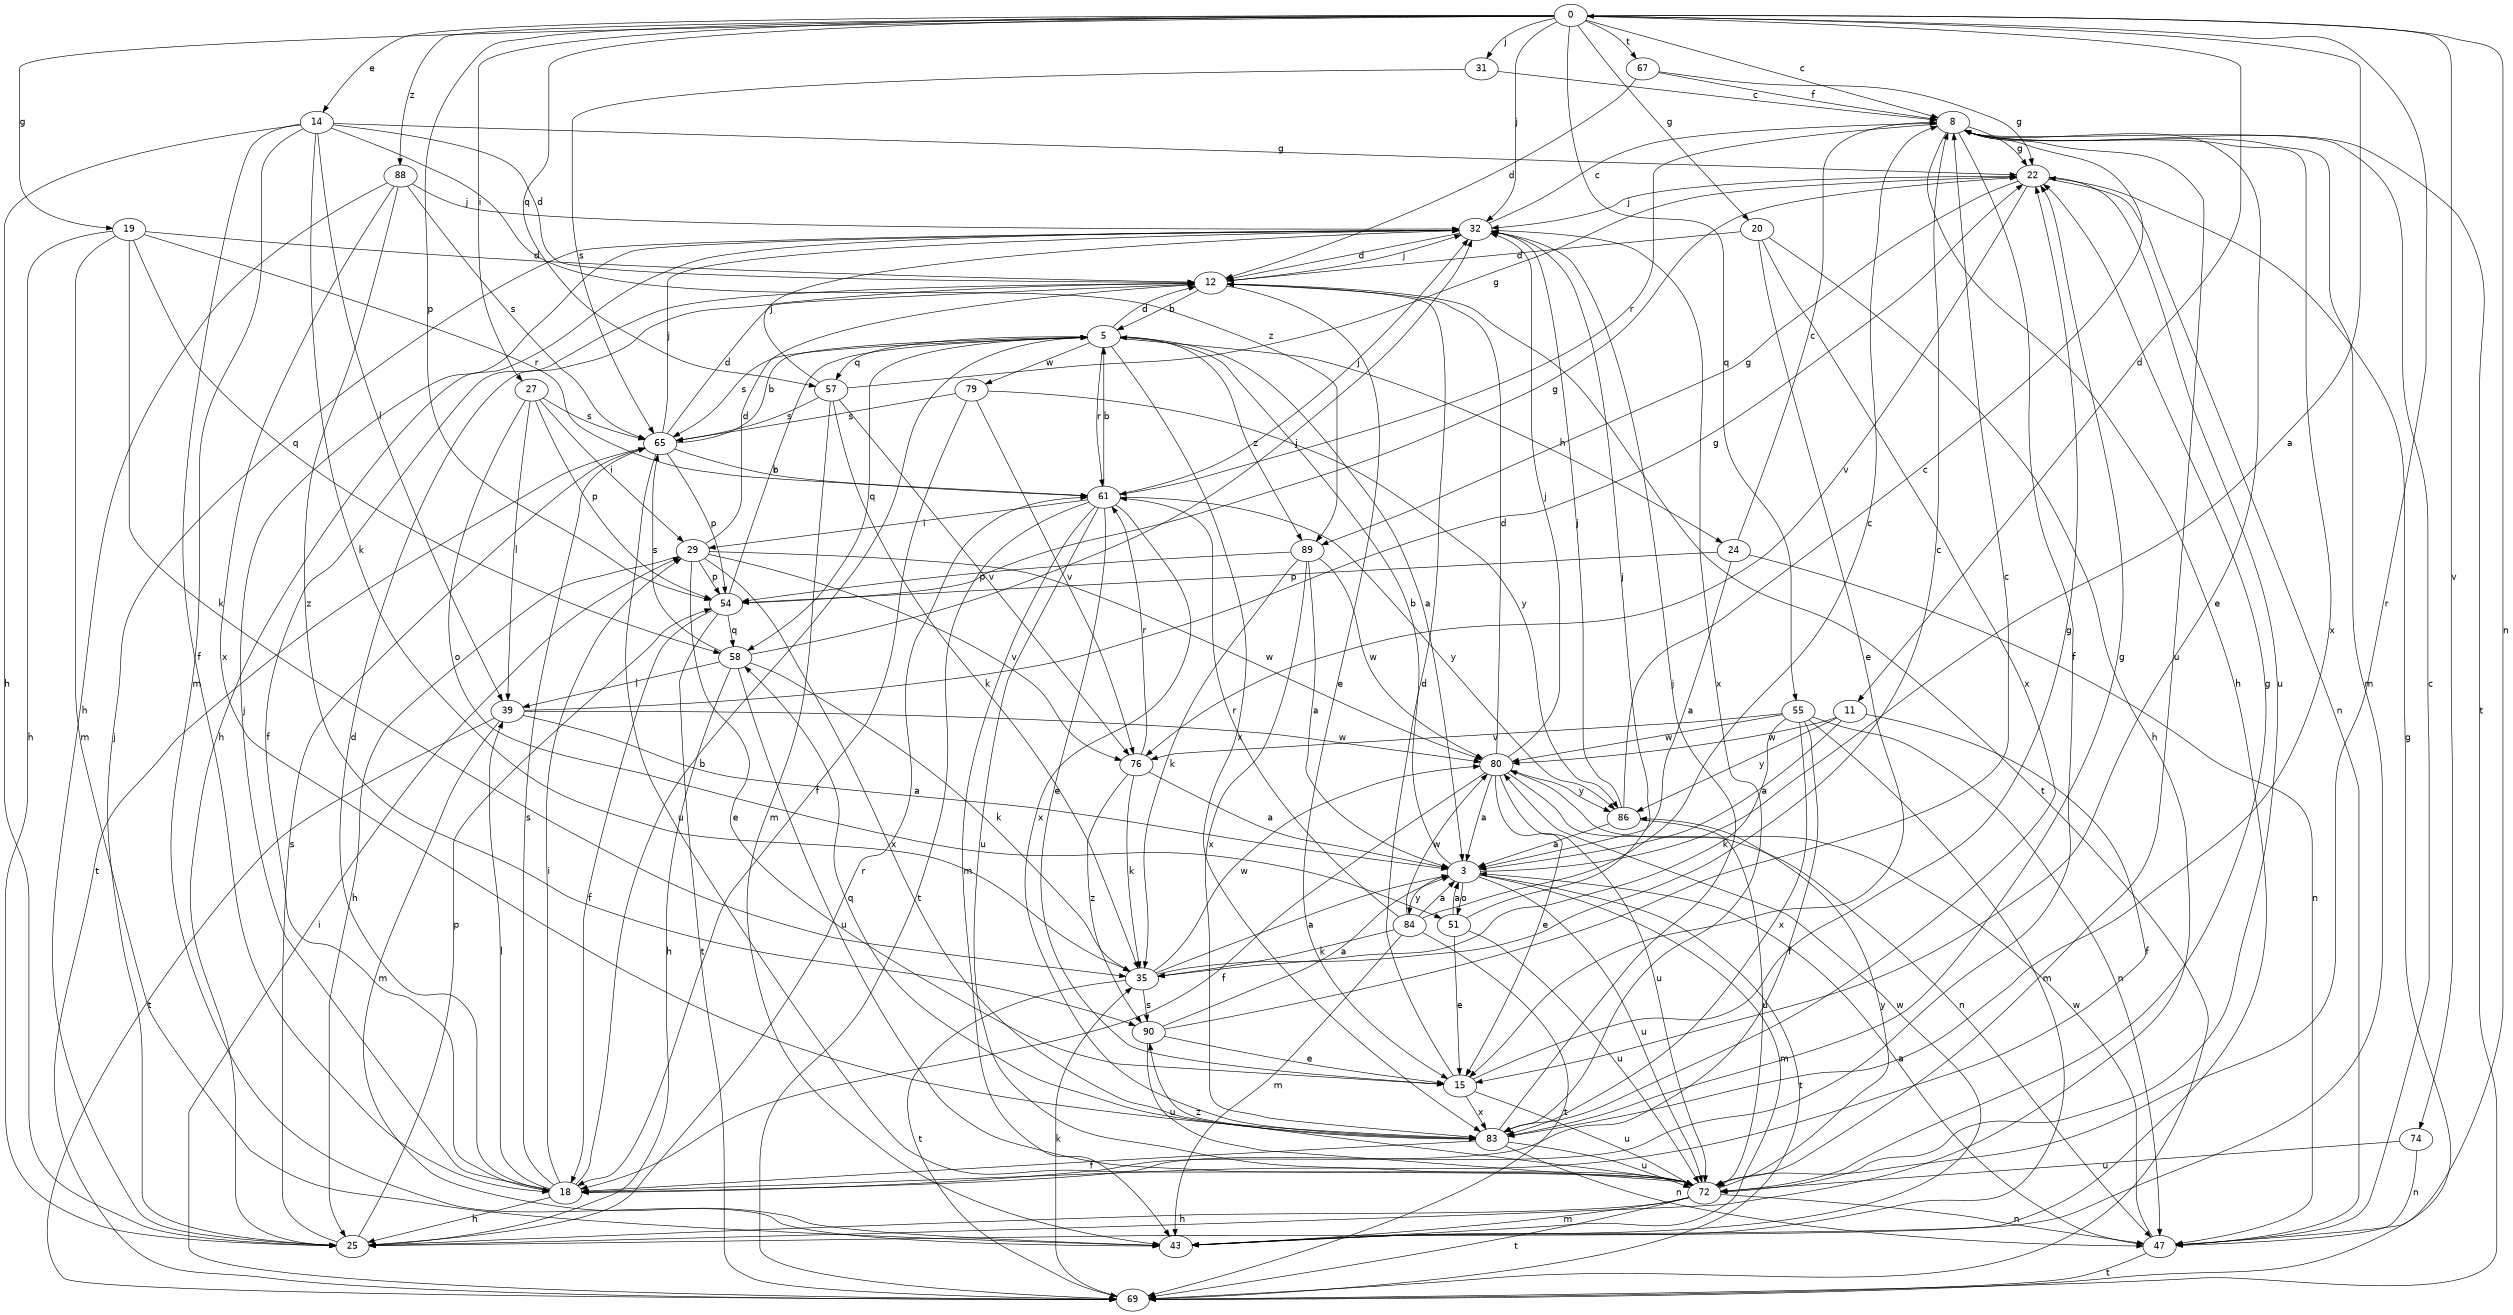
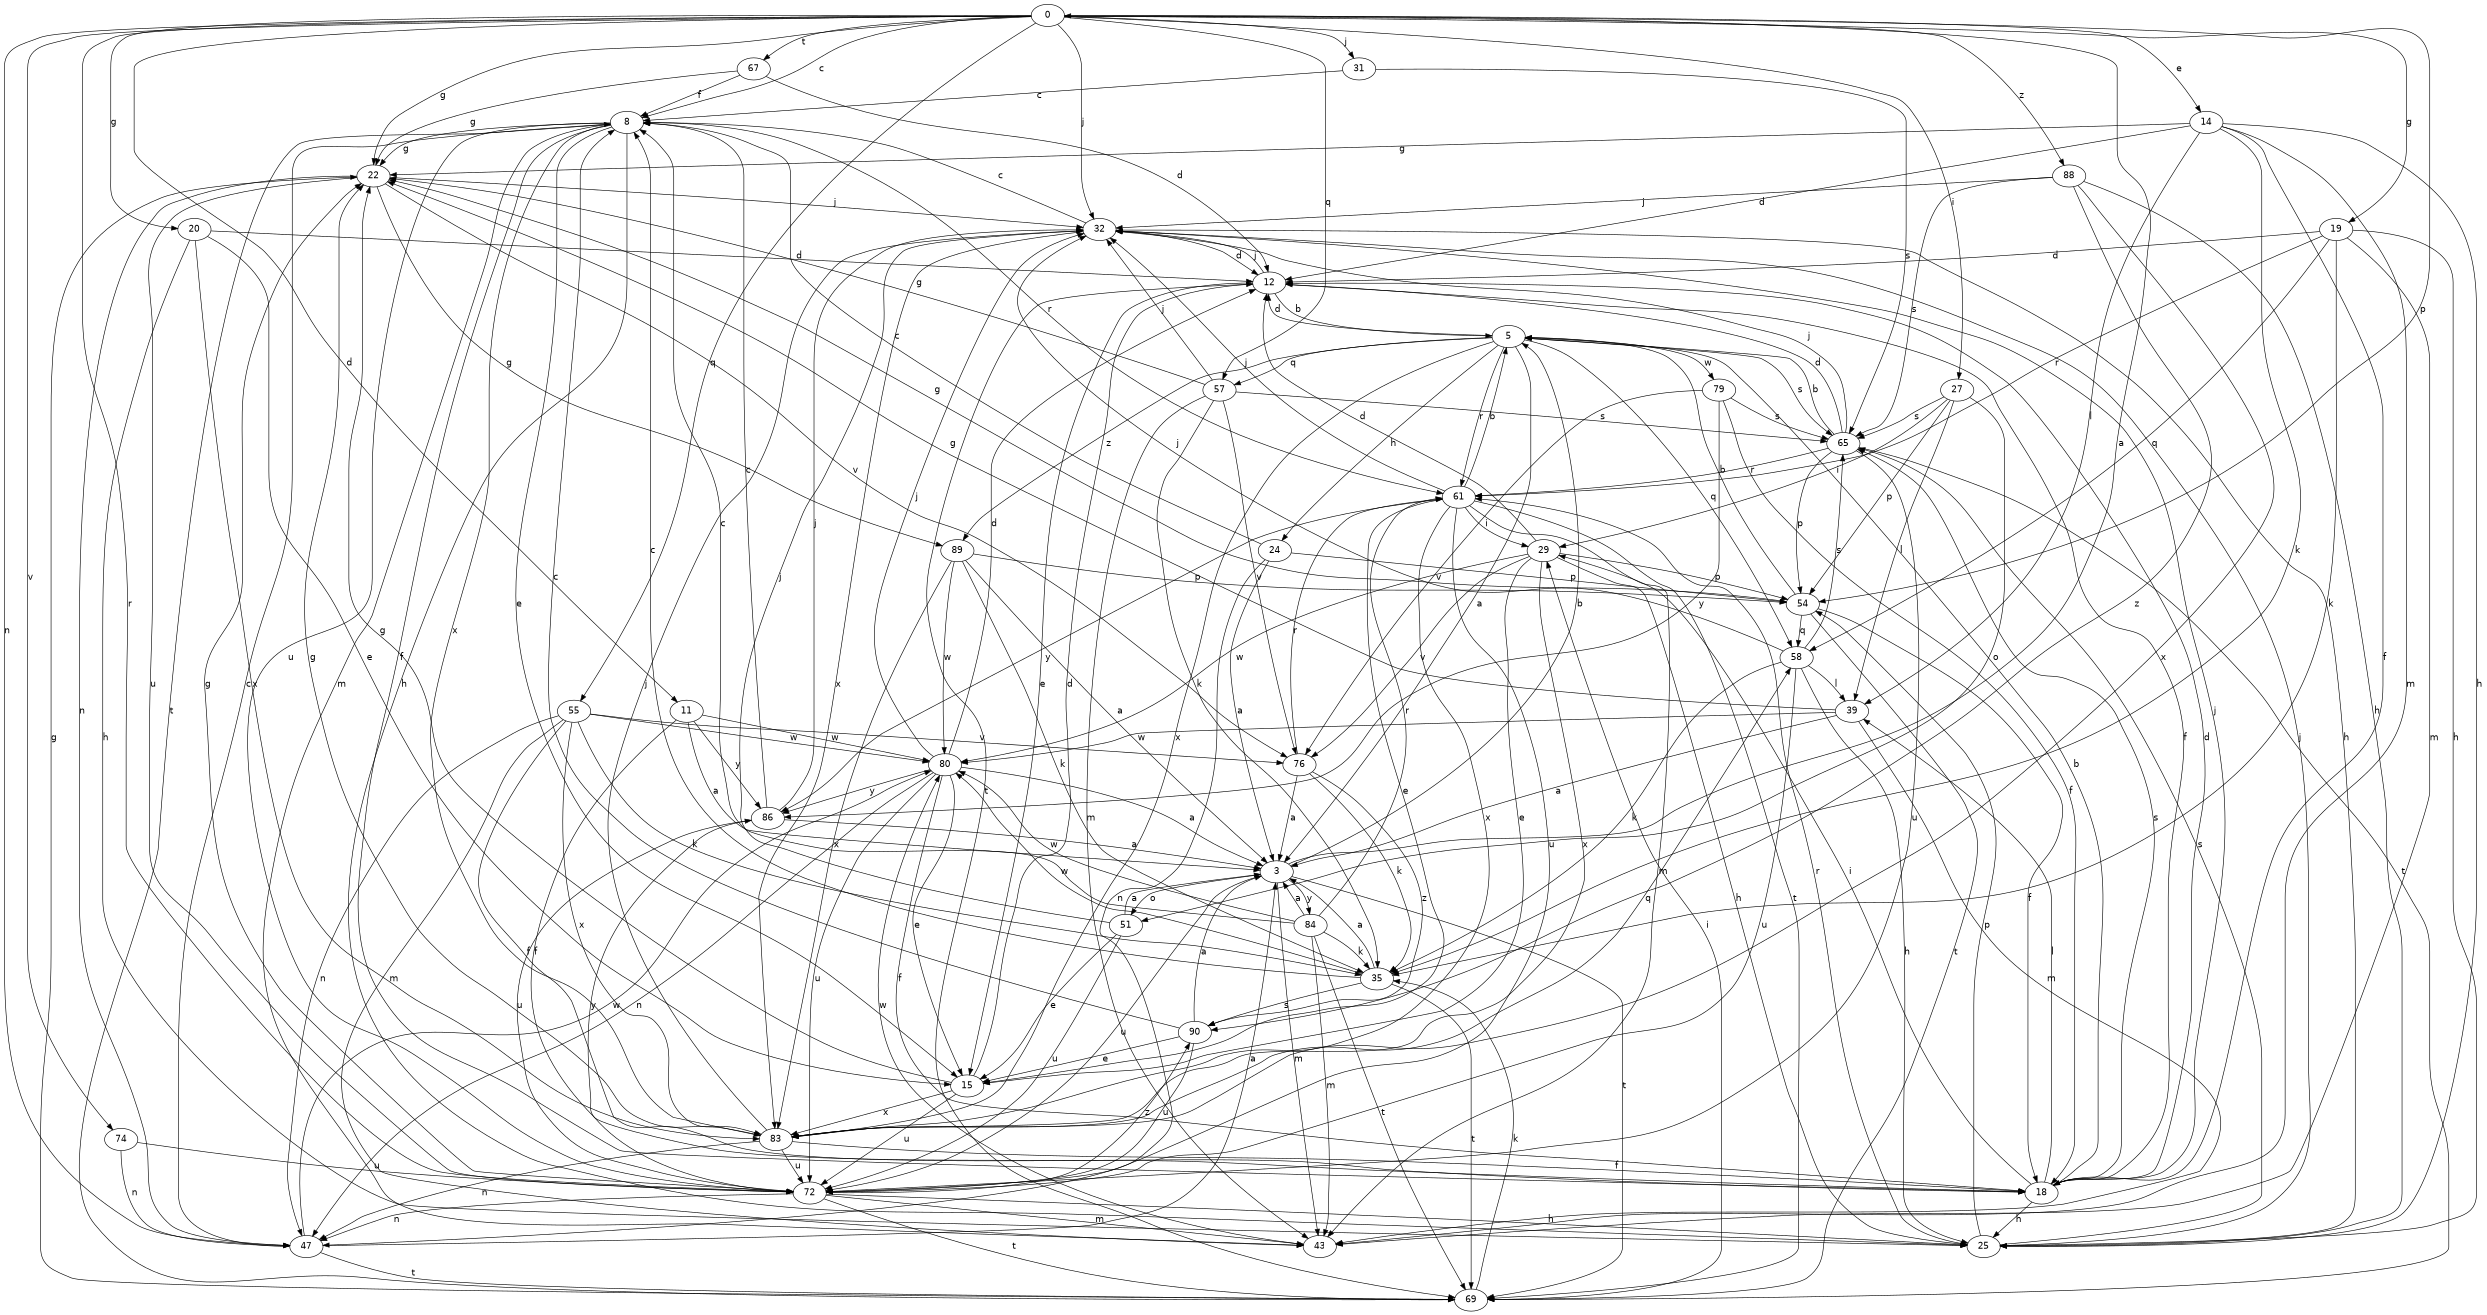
none -> (684, 46)
(744, 291) -> none
(206, 1289) -> none
